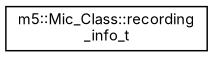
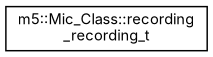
(107, 29) -> (107, 29)
